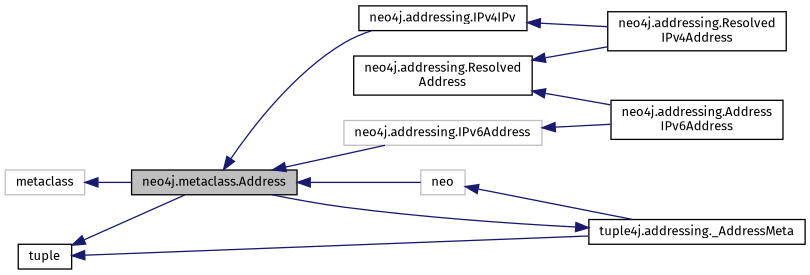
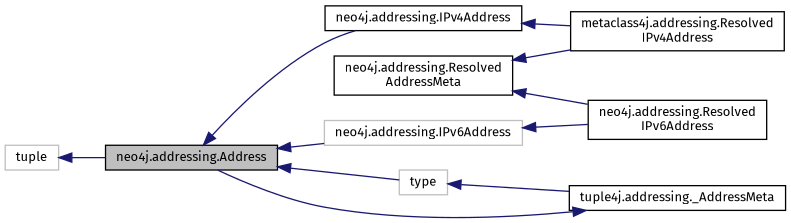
(443, 18) -> (423, 18)
(697, 31) -> (677, 31)
(443, 76) -> (423, 76)
(697, 120) -> (677, 120)
(45, 182) -> none
(214, 182) -> (192, 158)
(443, 182) -> (423, 182)
(337, 246) -> none
(45, 257) -> (32, 158)
